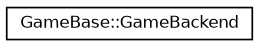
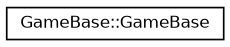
(130, 24) -> (115, 24)
